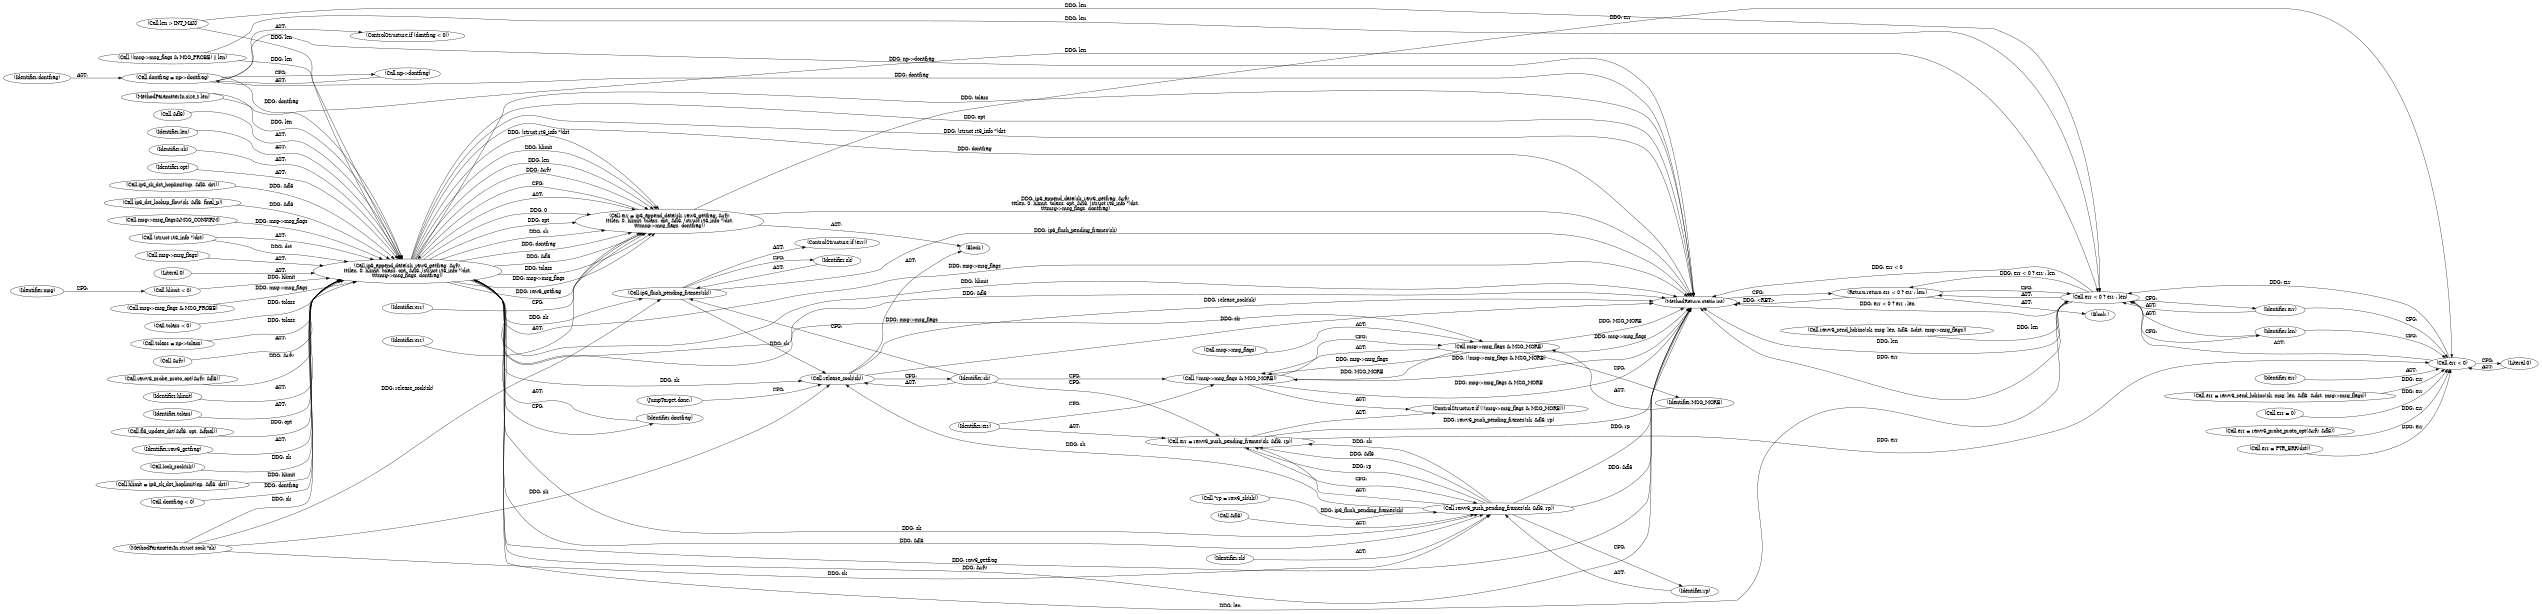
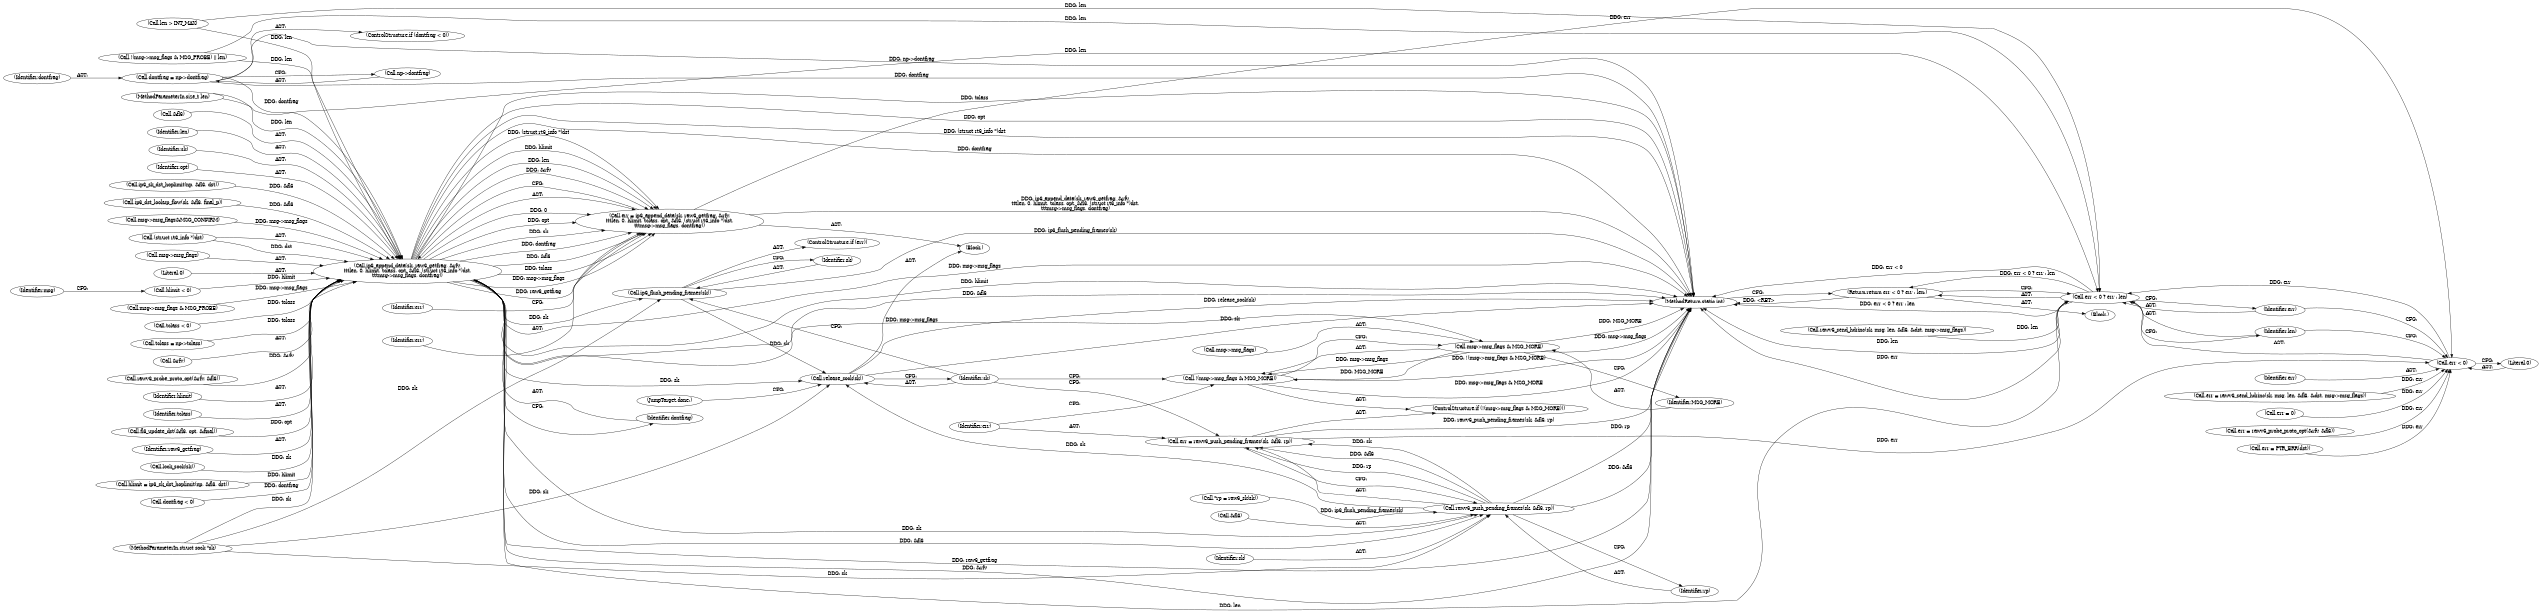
(407, 389) -> (407, 389)
